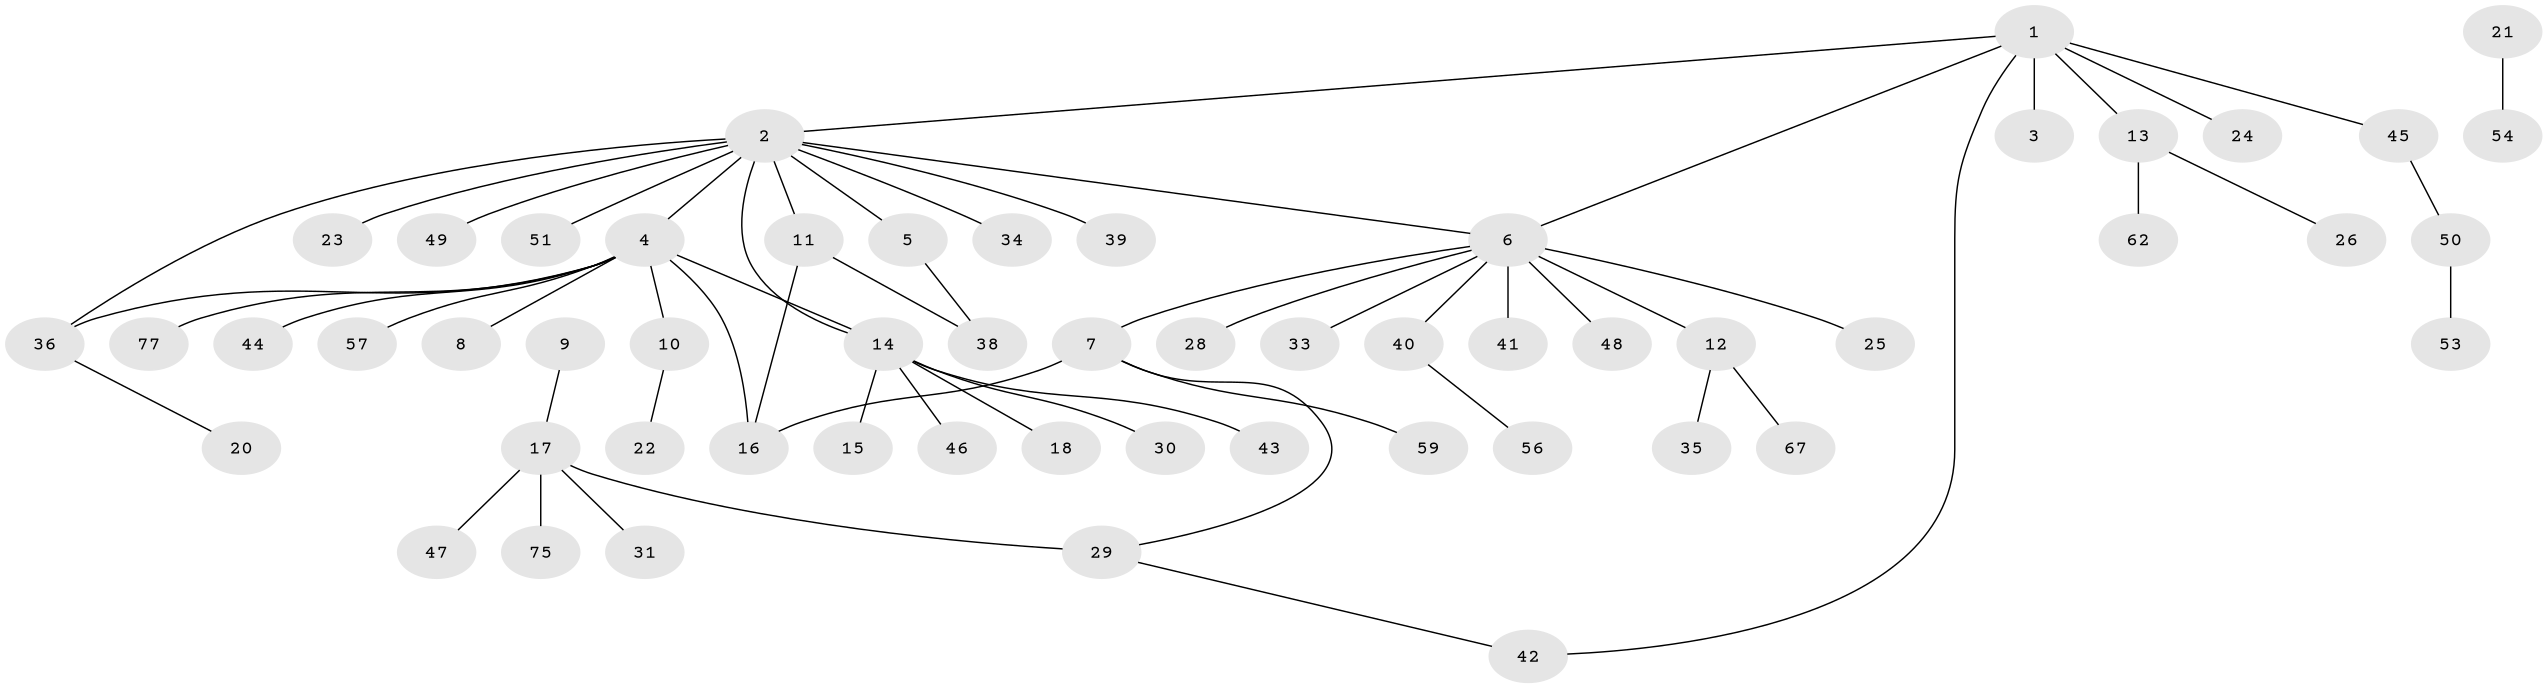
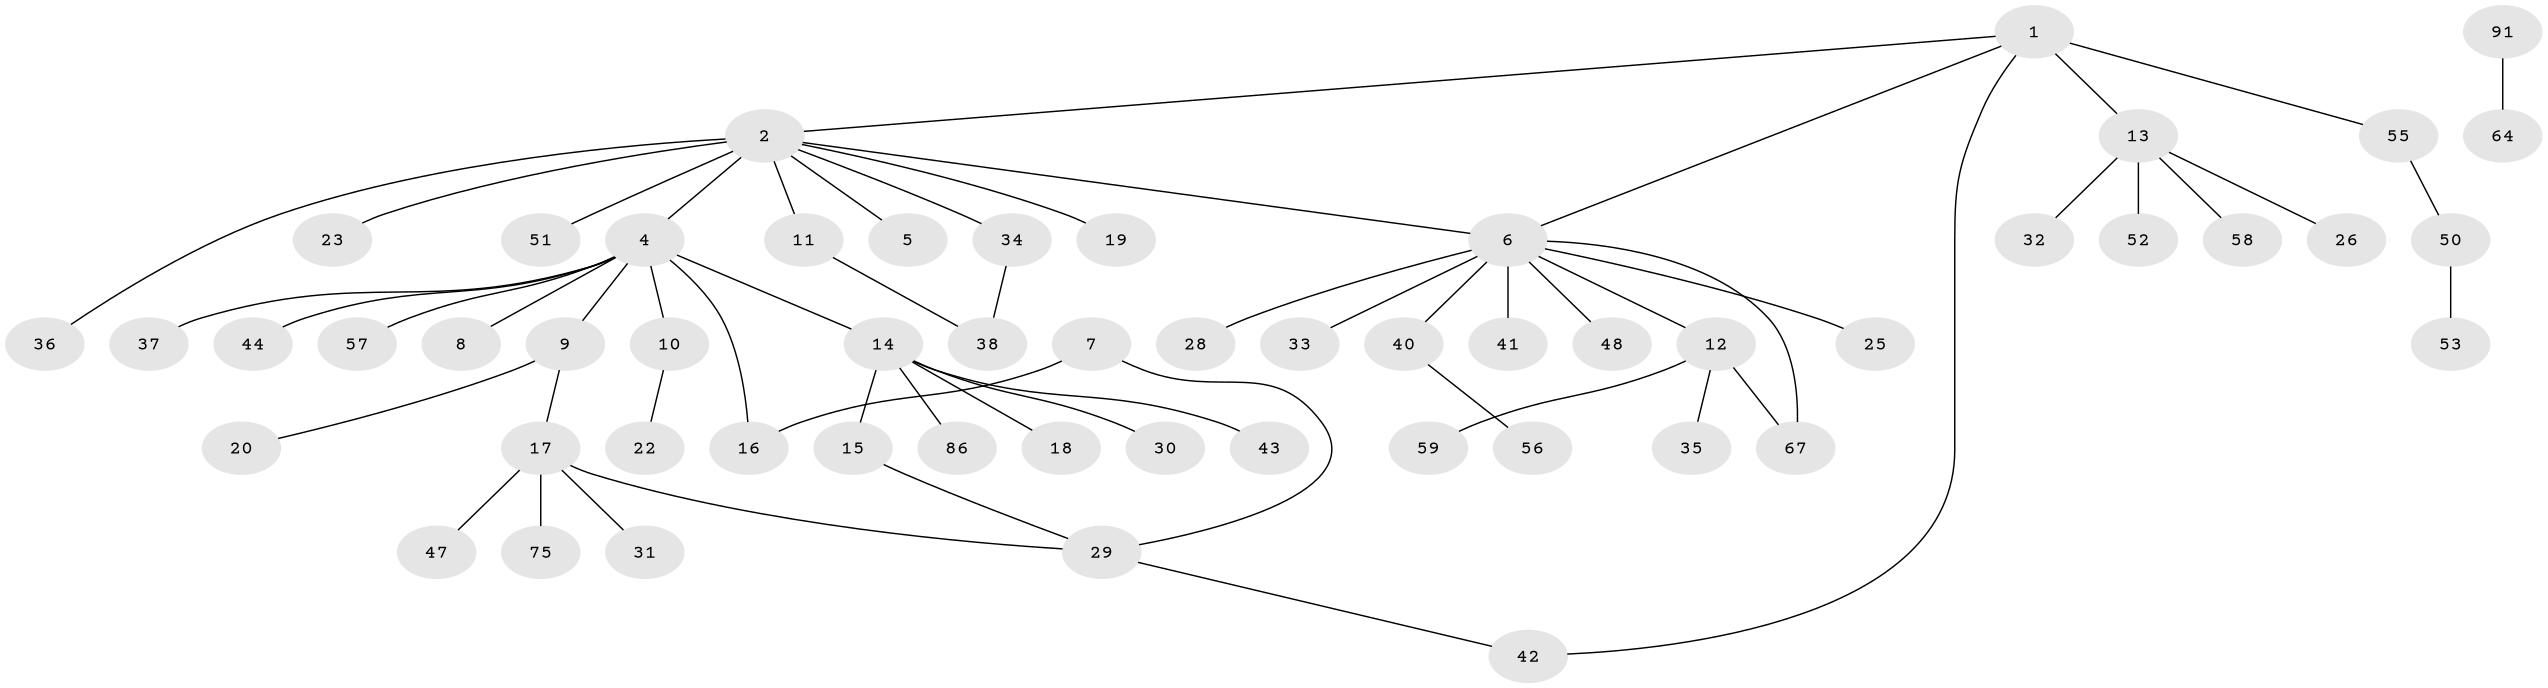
(2503, 32) -> (2503, 32)
(2034, 136) -> none
(2242, 136) -> none
(2399, 136) -> (2399, 136)
(2503, 136) -> (2503, 136)
(437, 240) -> none
(1116, 240) -> (1116, 240)
none -> (2034, 240)
(2138, 240) -> (2138, 240)
none -> (2242, 240)
(755, 271) -> none
(1294, 278) -> (1717, 280)
(276, 292) -> (605, 292)
(948, 292) -> (1000, 292)
(149, 344) -> (149, 344)
(776, 344) -> none
(143, 396) -> (408, 405)
(1259, 397) -> (1572, 396)
(957, 448) -> (957, 448)
none -> (975, 503)
